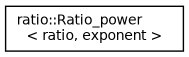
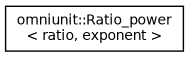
(94, 29) -> (94, 29)
